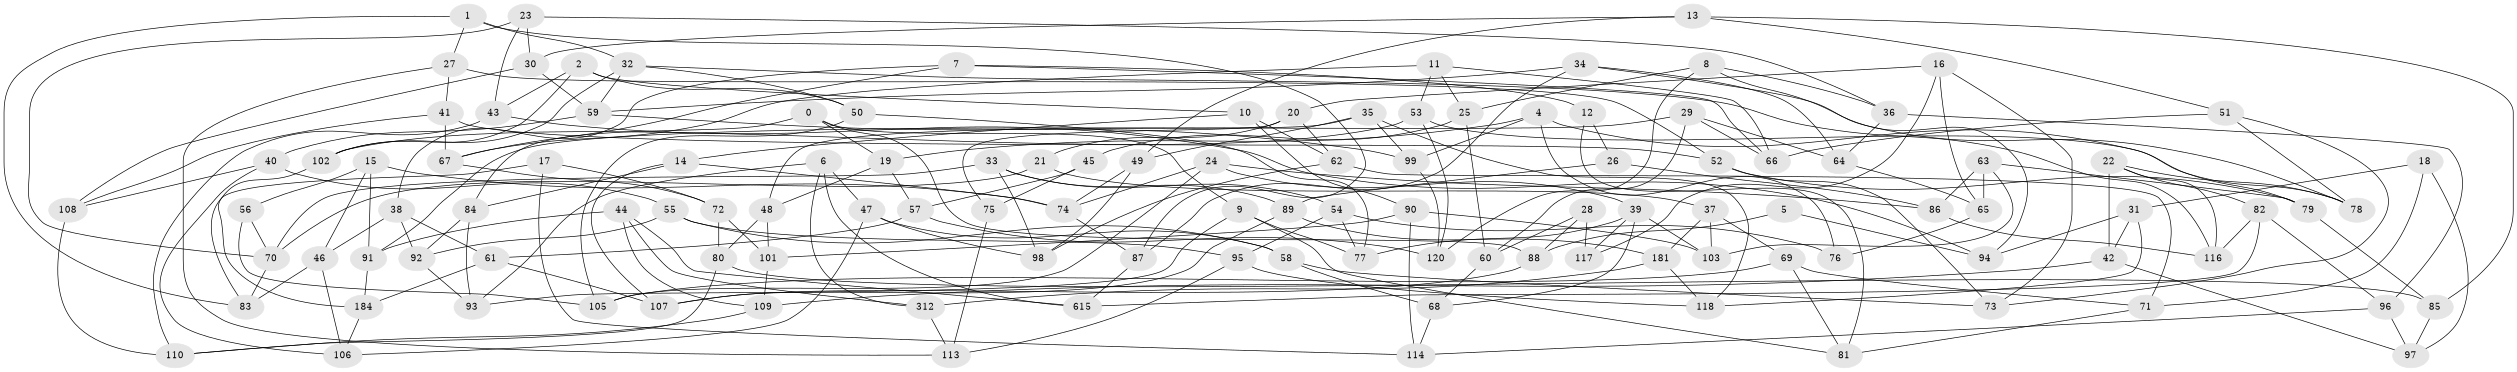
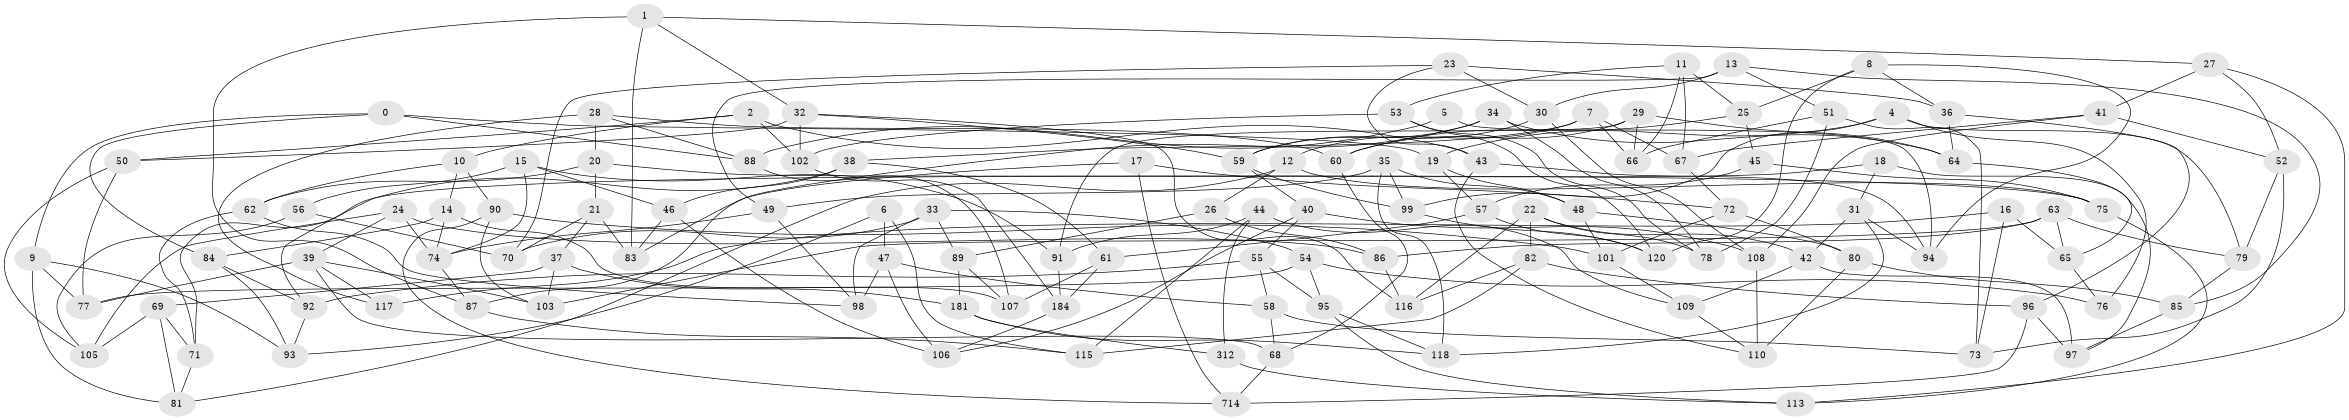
(1646, 82) -> (595, 136)
none -> (1695, 186)
(821, 267) -> none
(259, 282) -> (615, 237)
(1082, 307) -> (1084, 356)
(1416, 356) -> (1231, 404)
